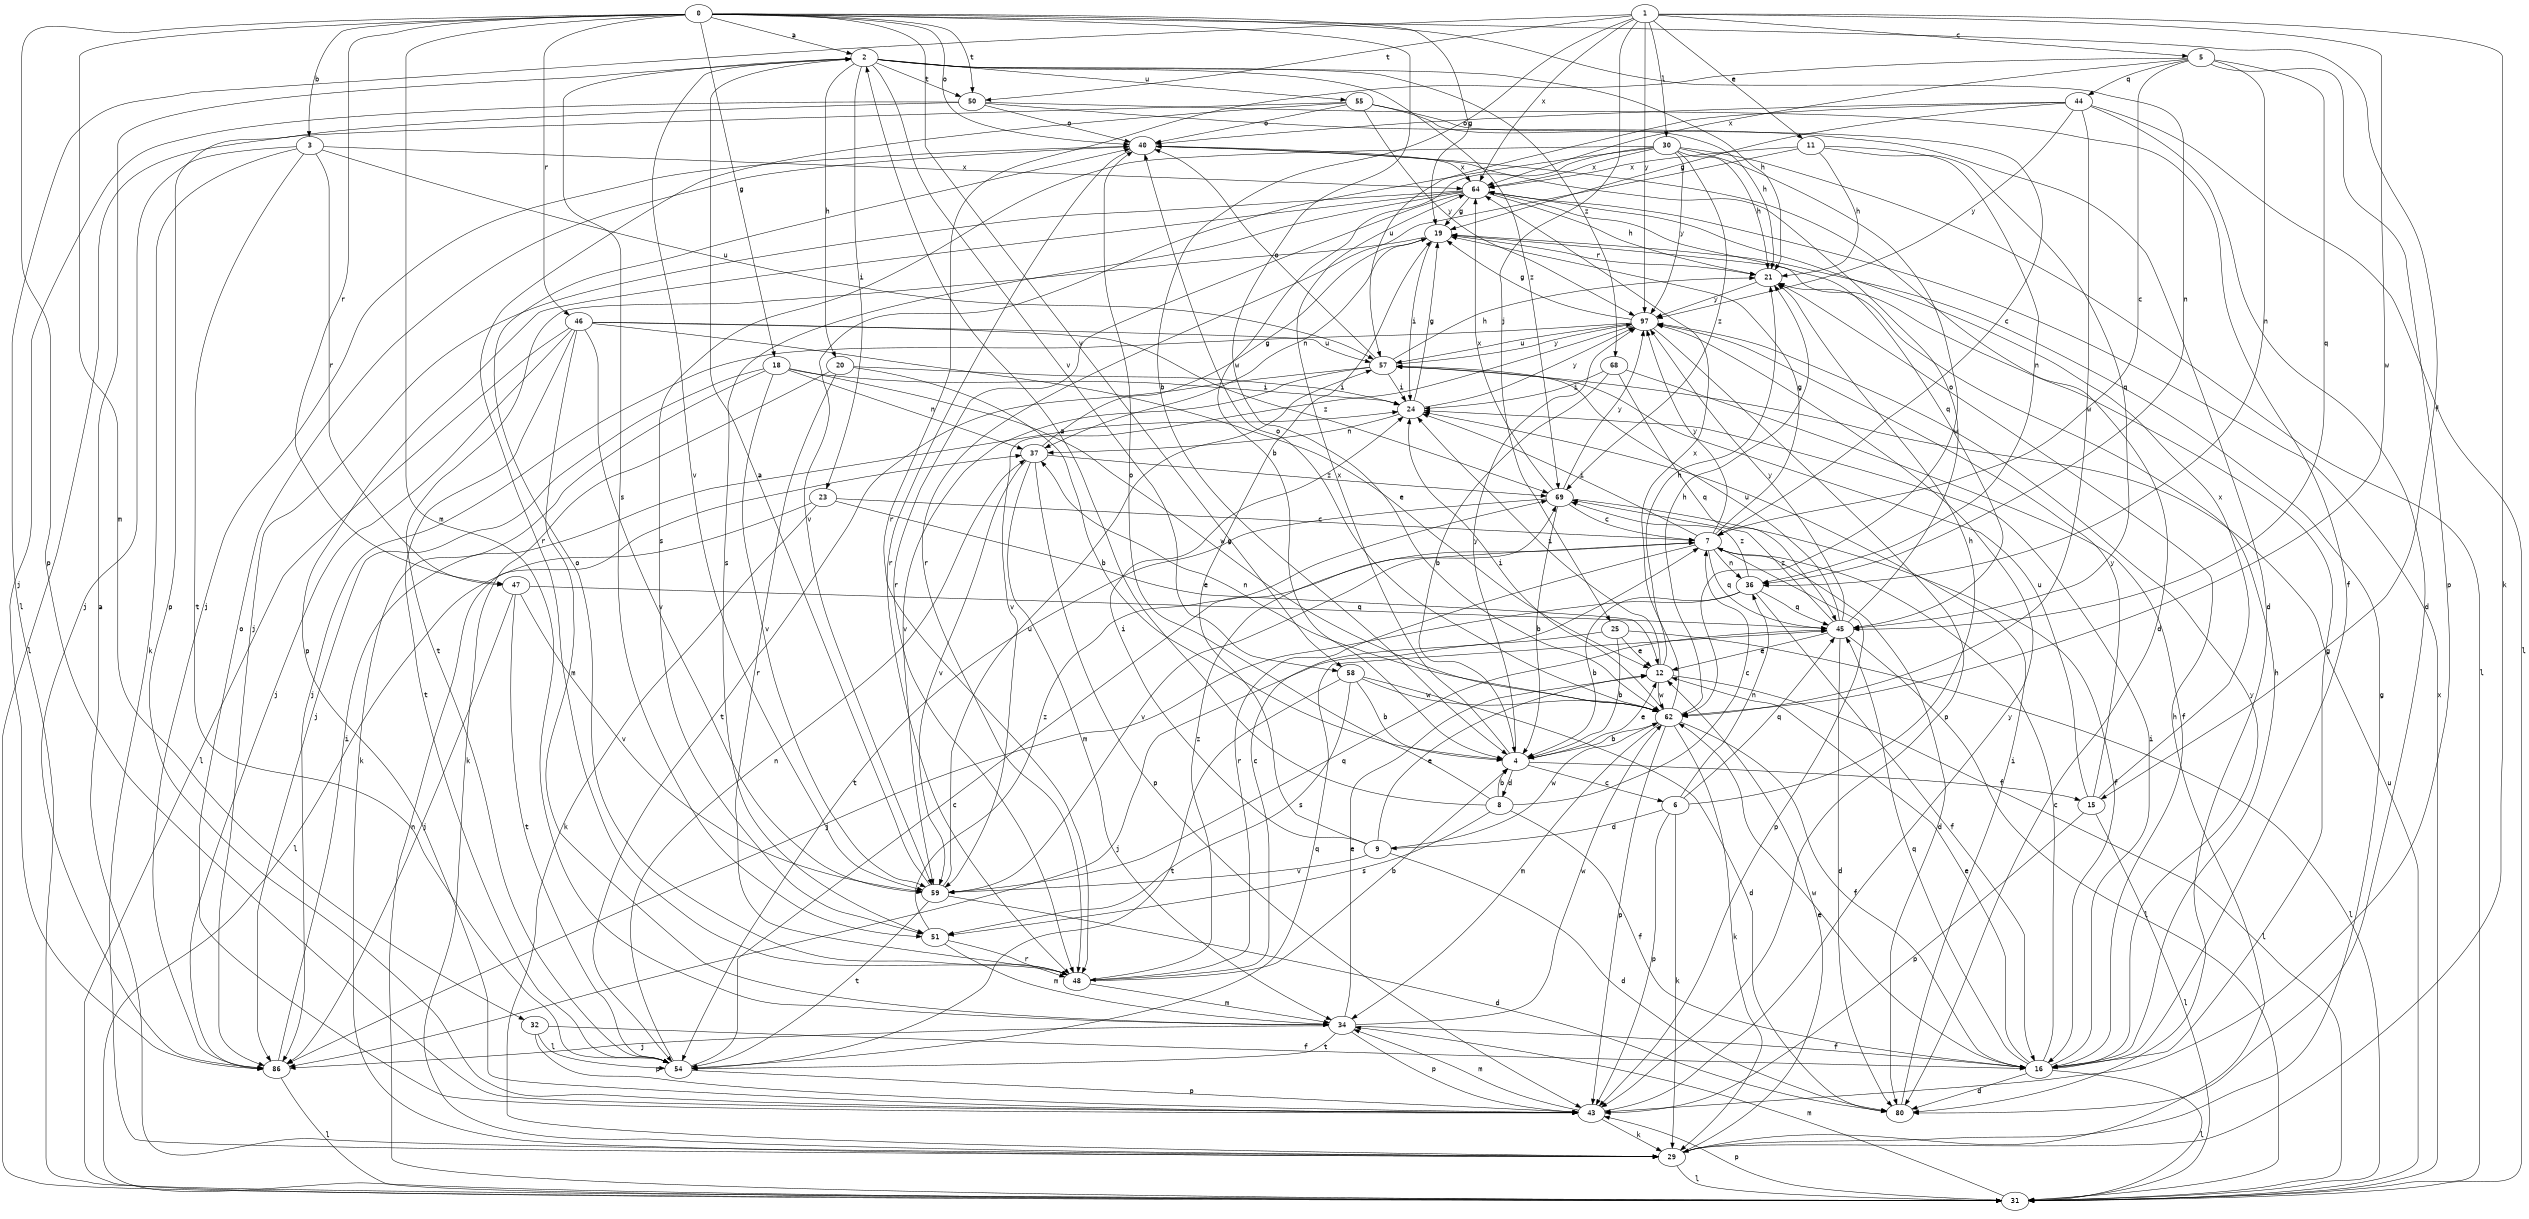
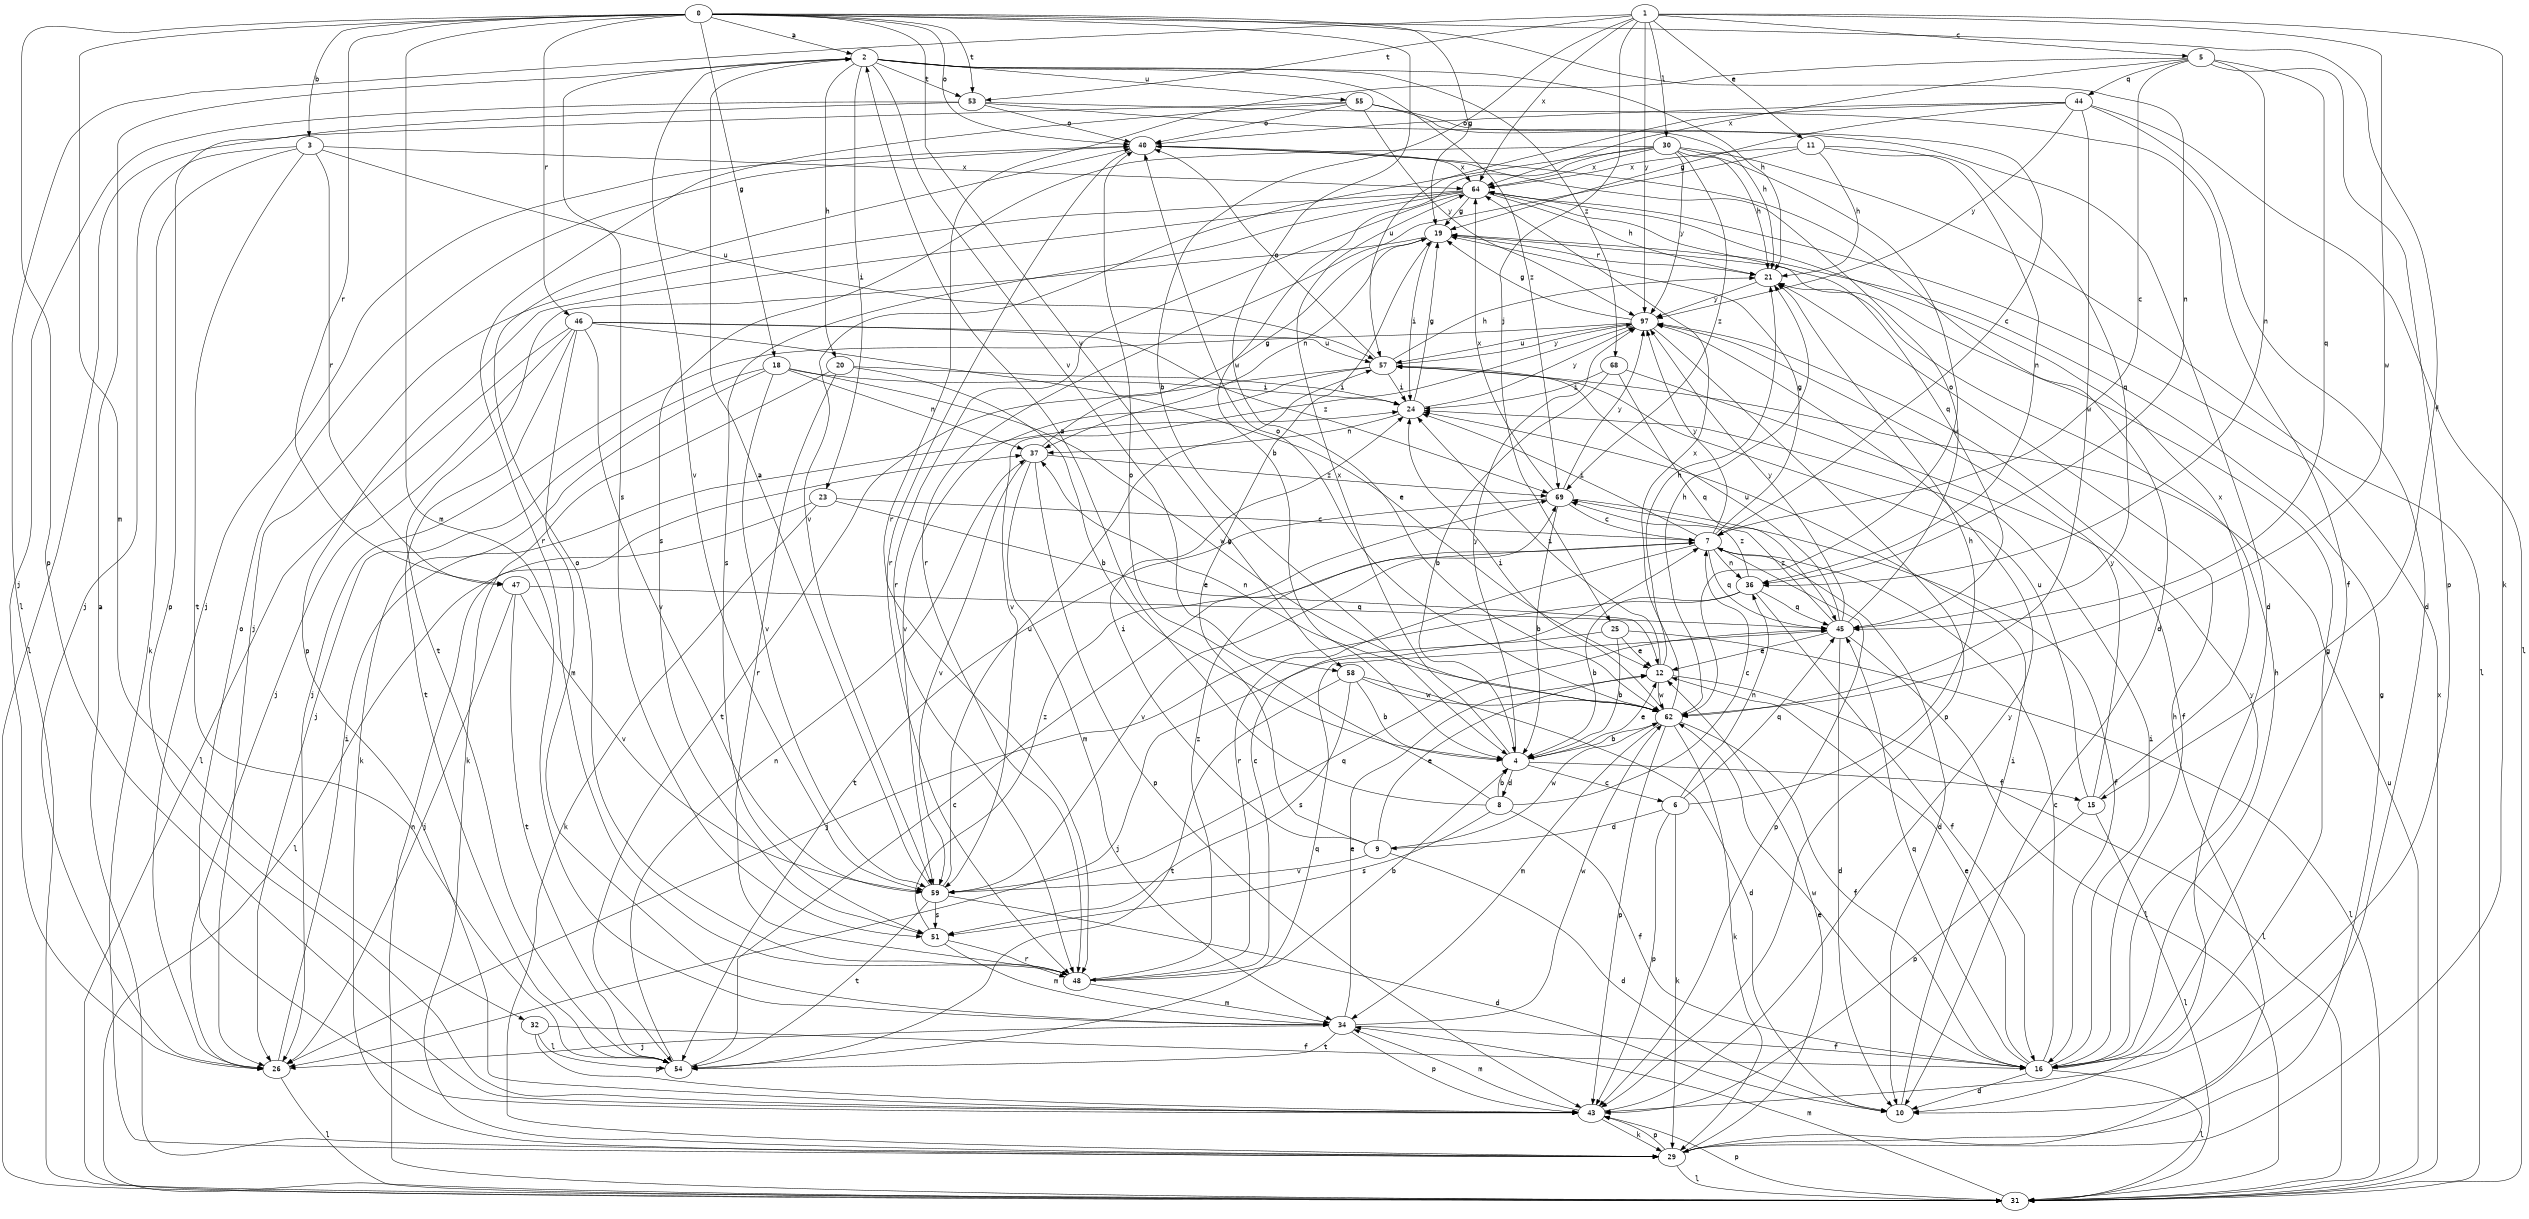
(972, 102) -> (972, 102)
none -> (935, 913)
(277, 1069) -> (277, 1069)
(1132, 1091) -> (1639, 1130)
(1900, 1113) -> (1900, 1113)
